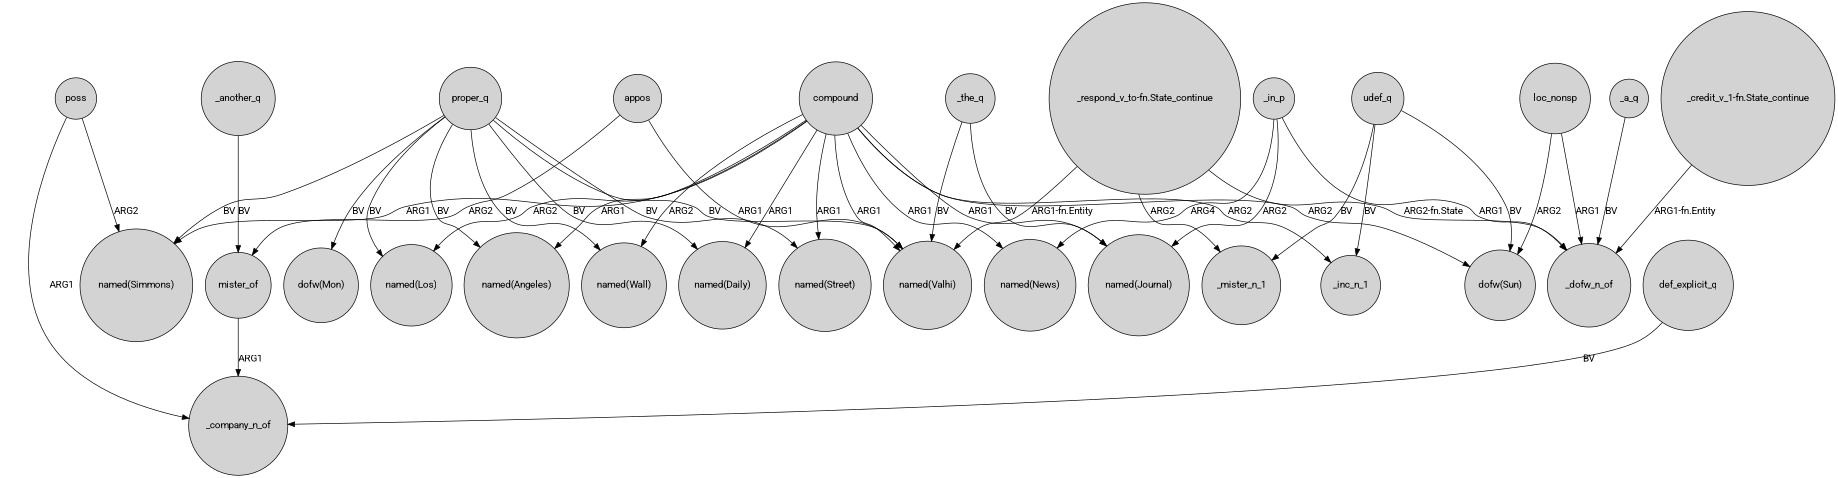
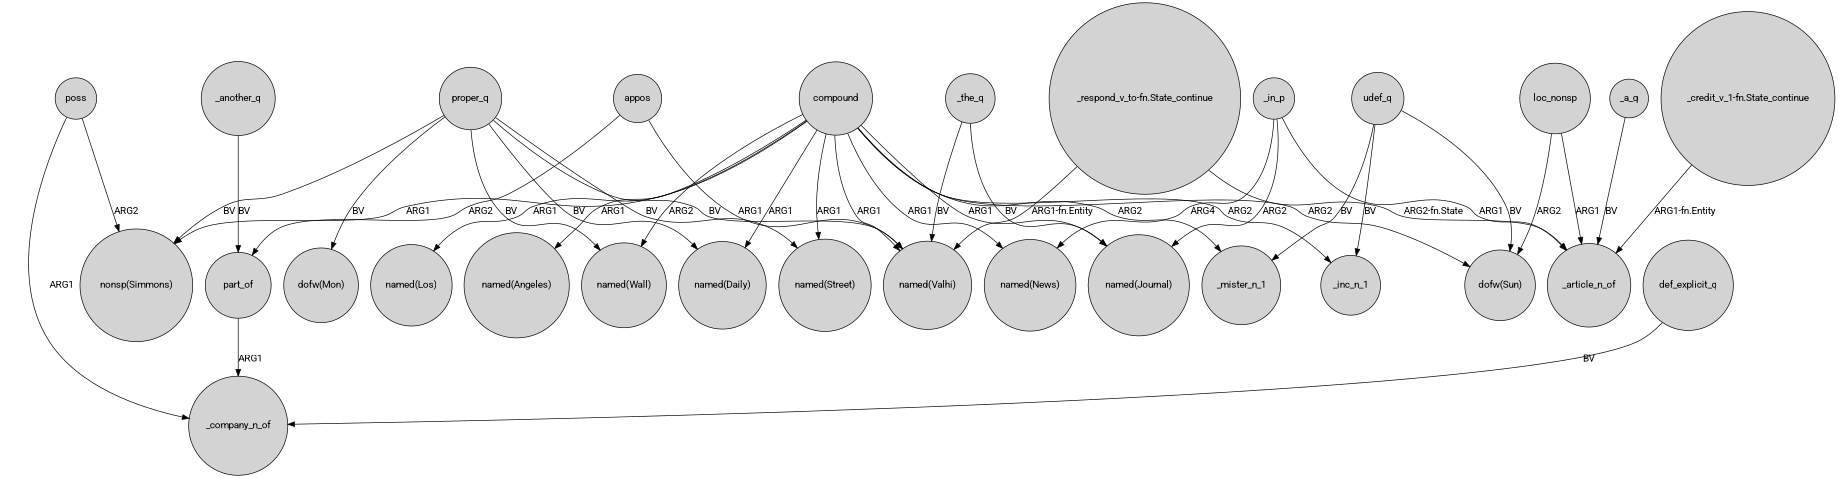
(387, 175) -> none
(430, 192) -> none
(545, 212) -> (545, 212)
(1173, 225) -> (1107, 212)
(136, 285) -> (136, 285)
(238, 285) -> (238, 285)
(1589, 285) -> (1589, 285)
